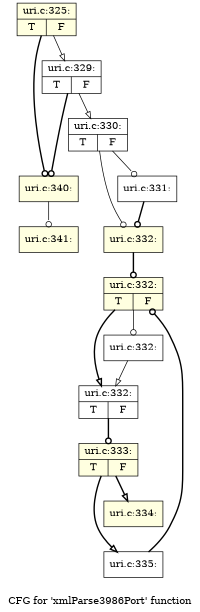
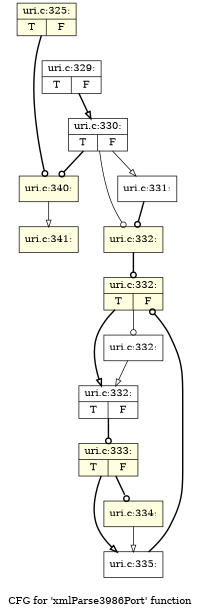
(58, 45) -> none
(83, 103) -> (83, 103)
(59, 132) -> (74, 161)
(122, 161) -> (122, 161)
(49, 211) -> (49, 211)
(120, 485) -> (120, 485)
none -> (133, 536)
